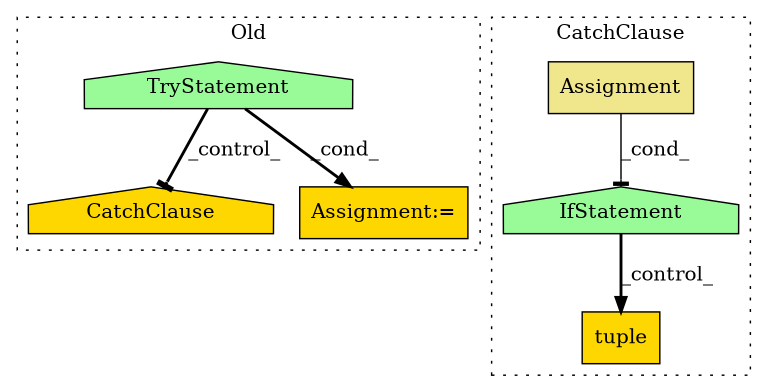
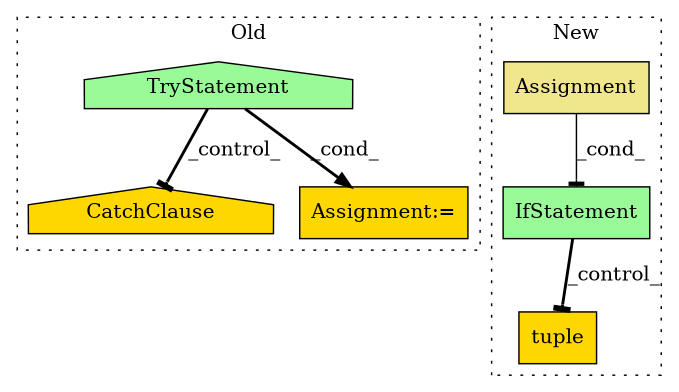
(621, 34) -> (576, 34)
(621, 213) -> (576, 213)
(621, 266) -> (568, 272)
